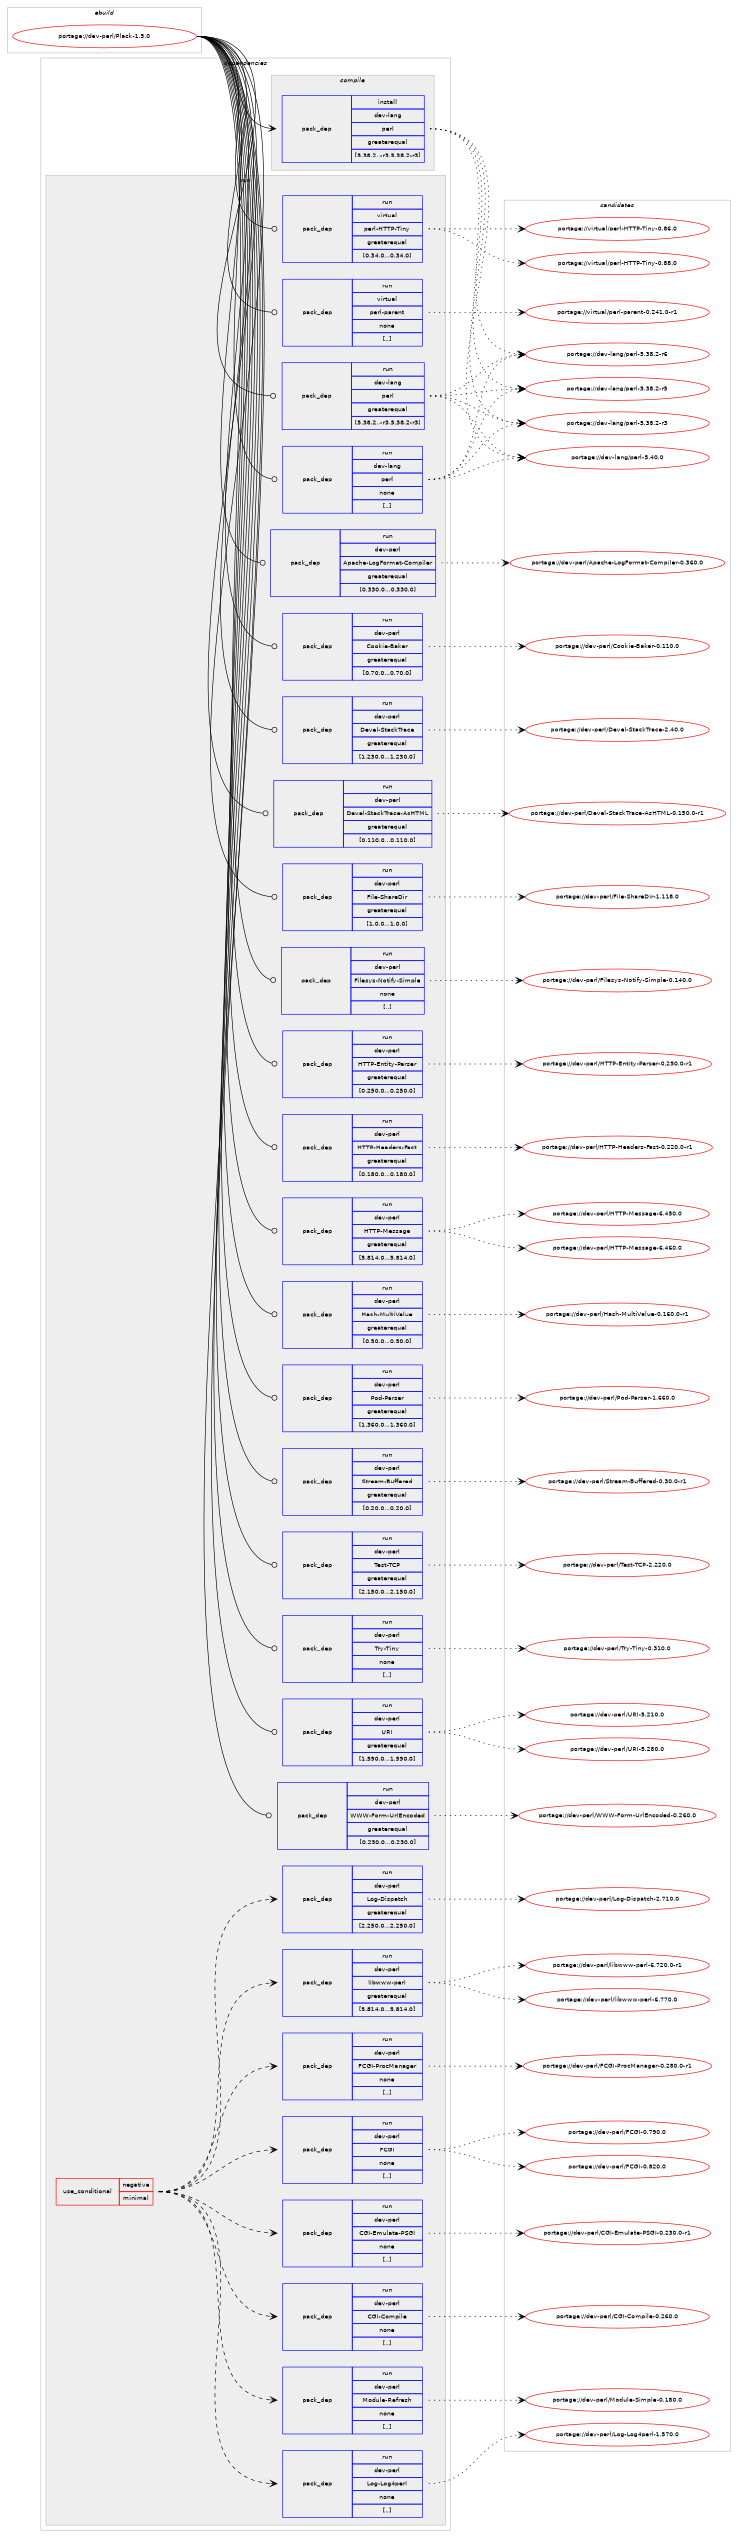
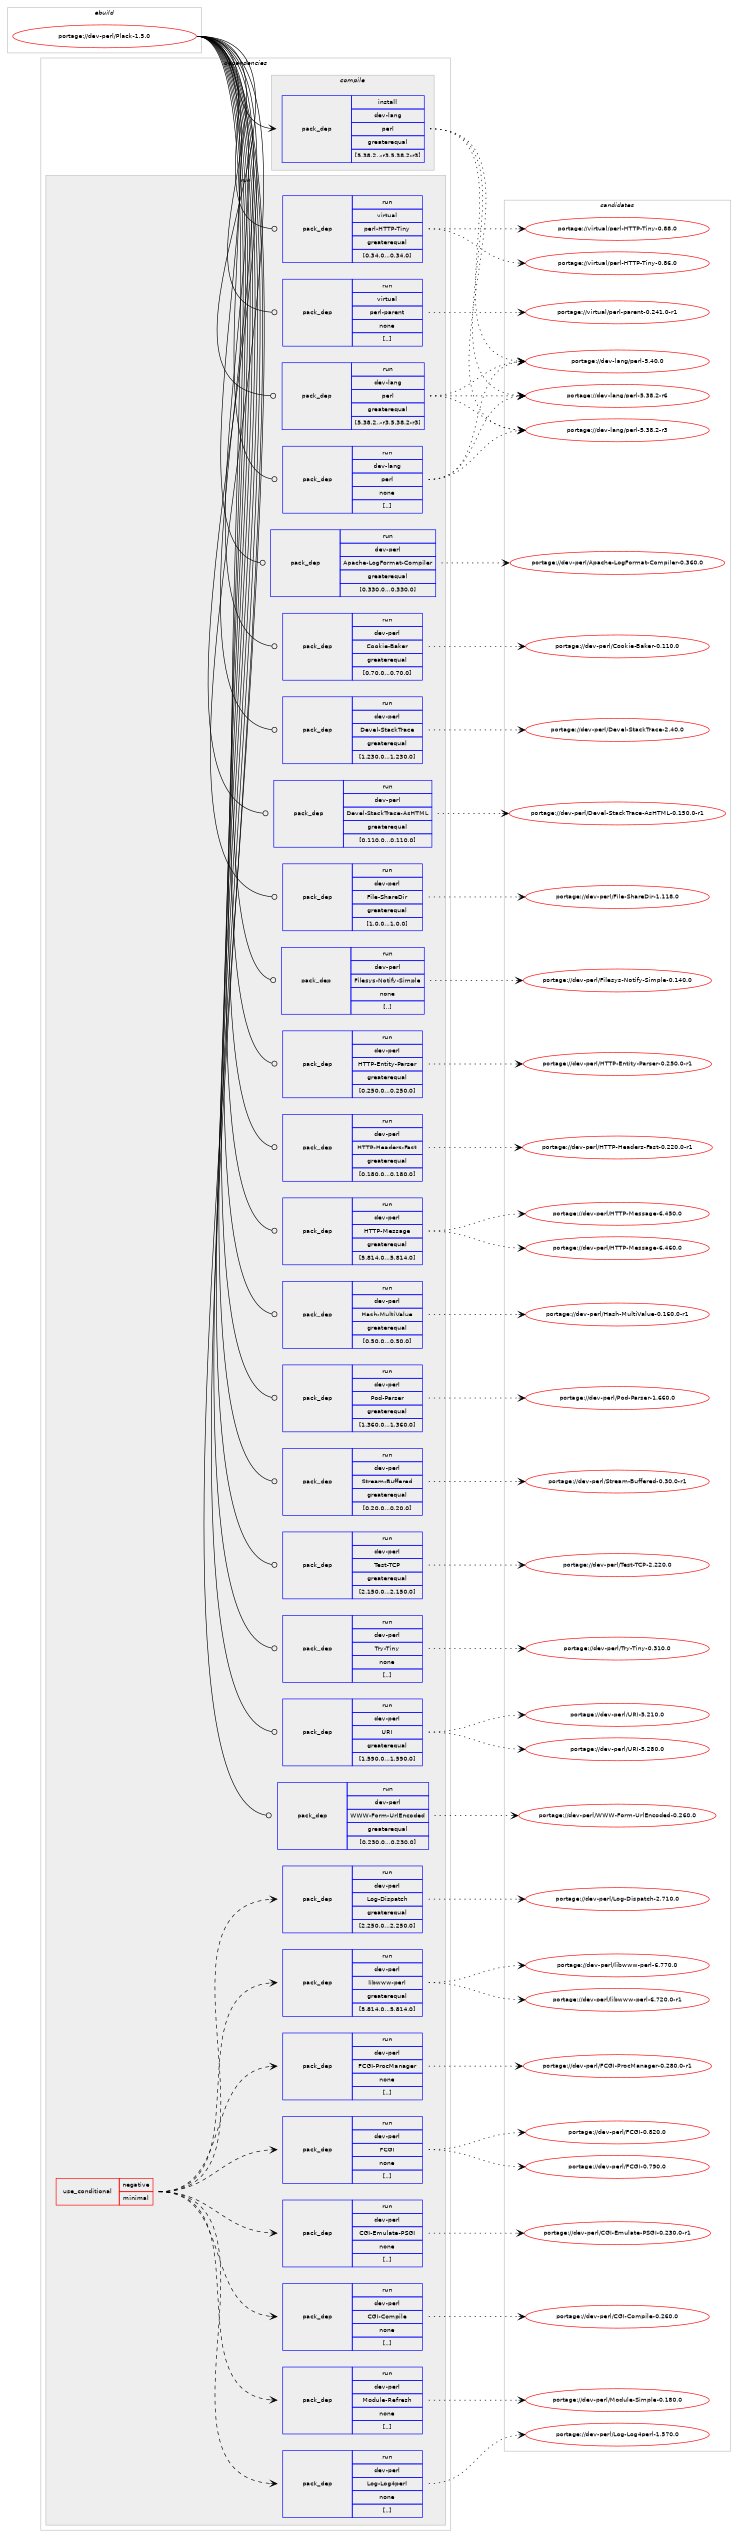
(617, 389) -> none
